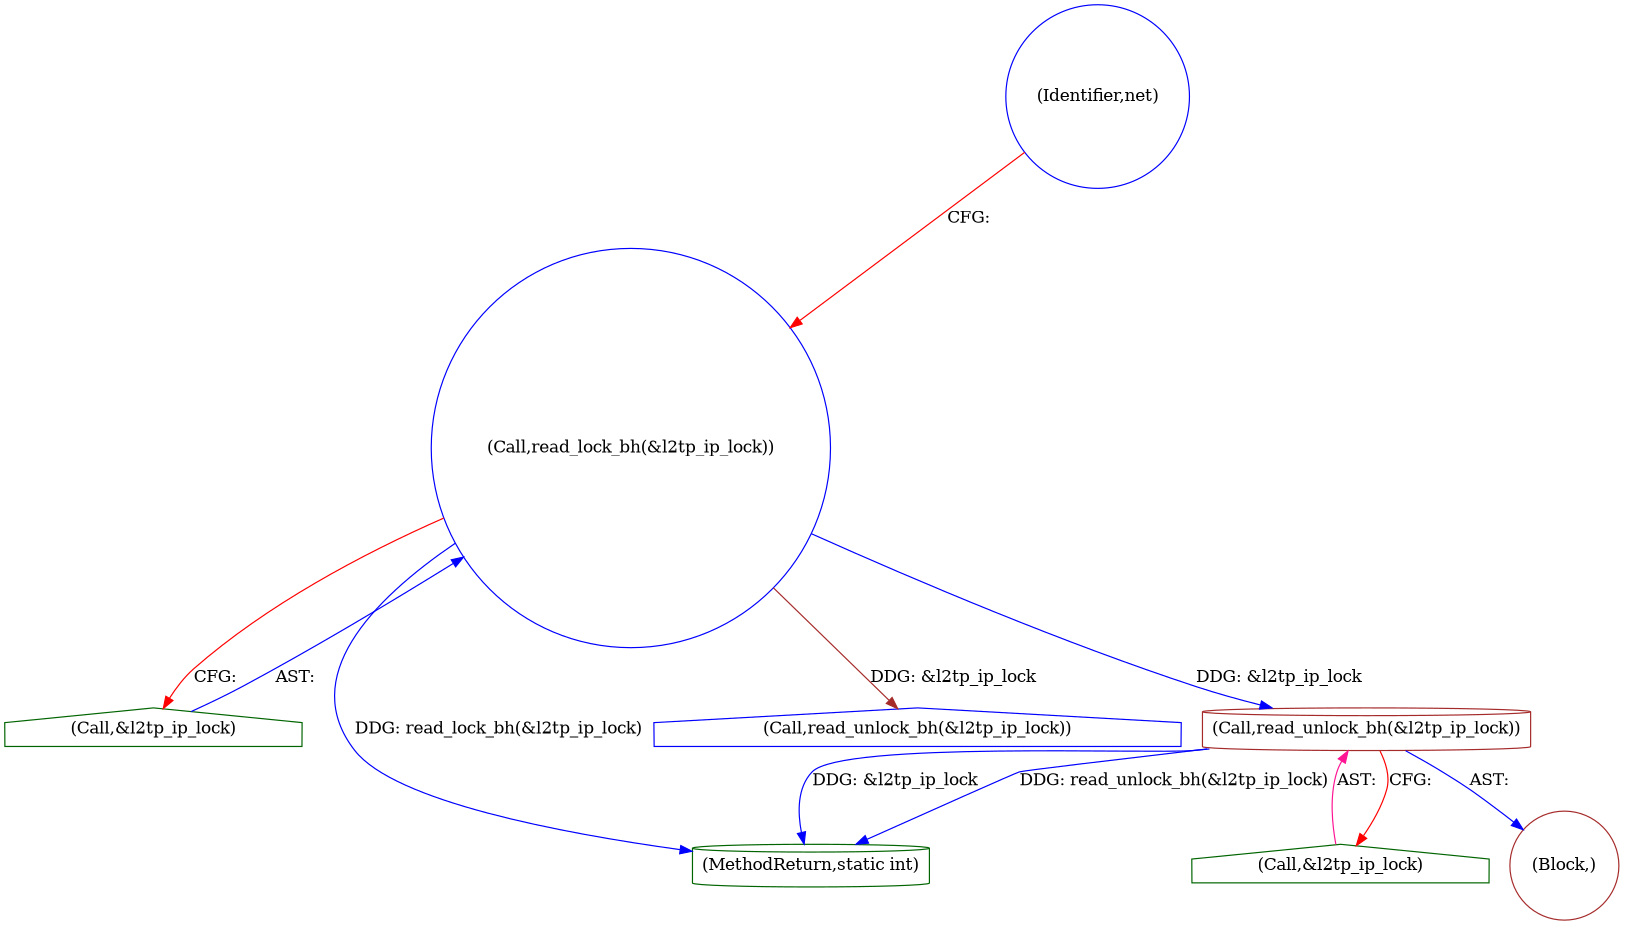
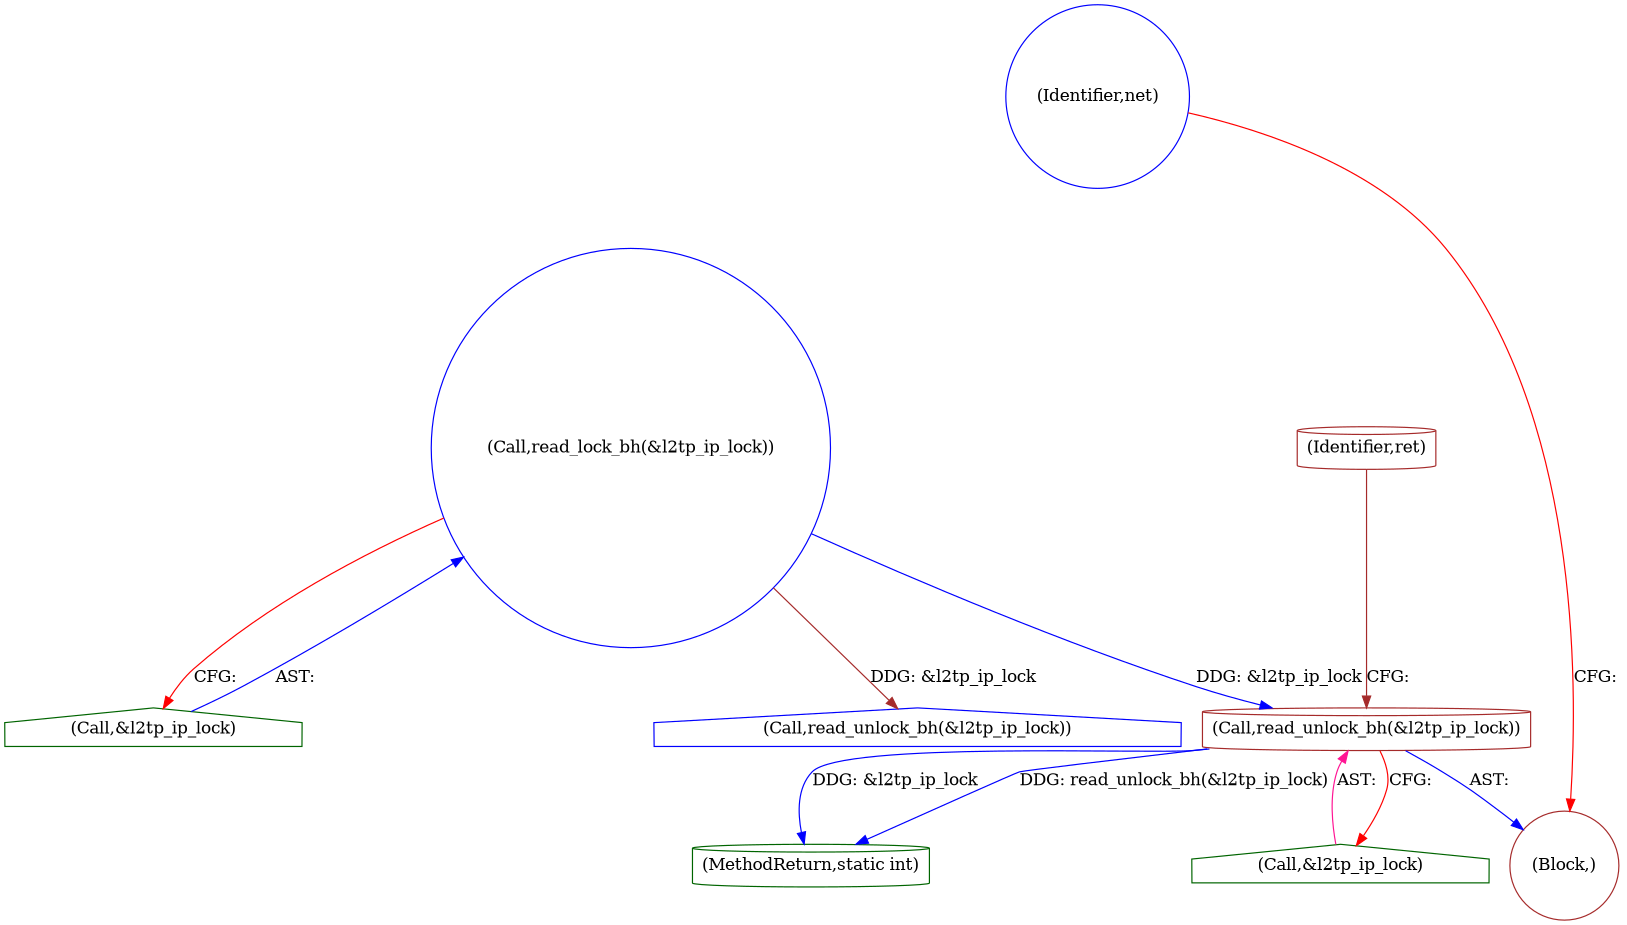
(912, 236) -> (1515, 370)
none -> (1367, 448)
(388, 776) -> none
